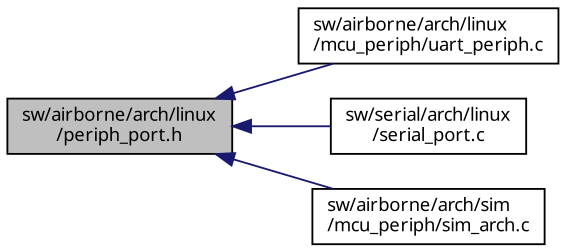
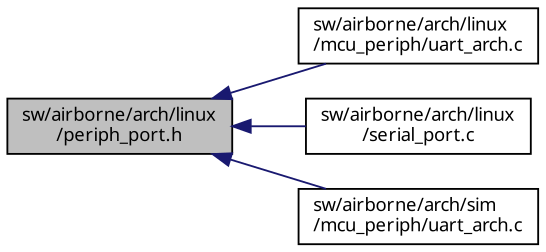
(429, 36) -> (418, 36)
(429, 126) -> (418, 126)
(429, 217) -> (418, 217)
